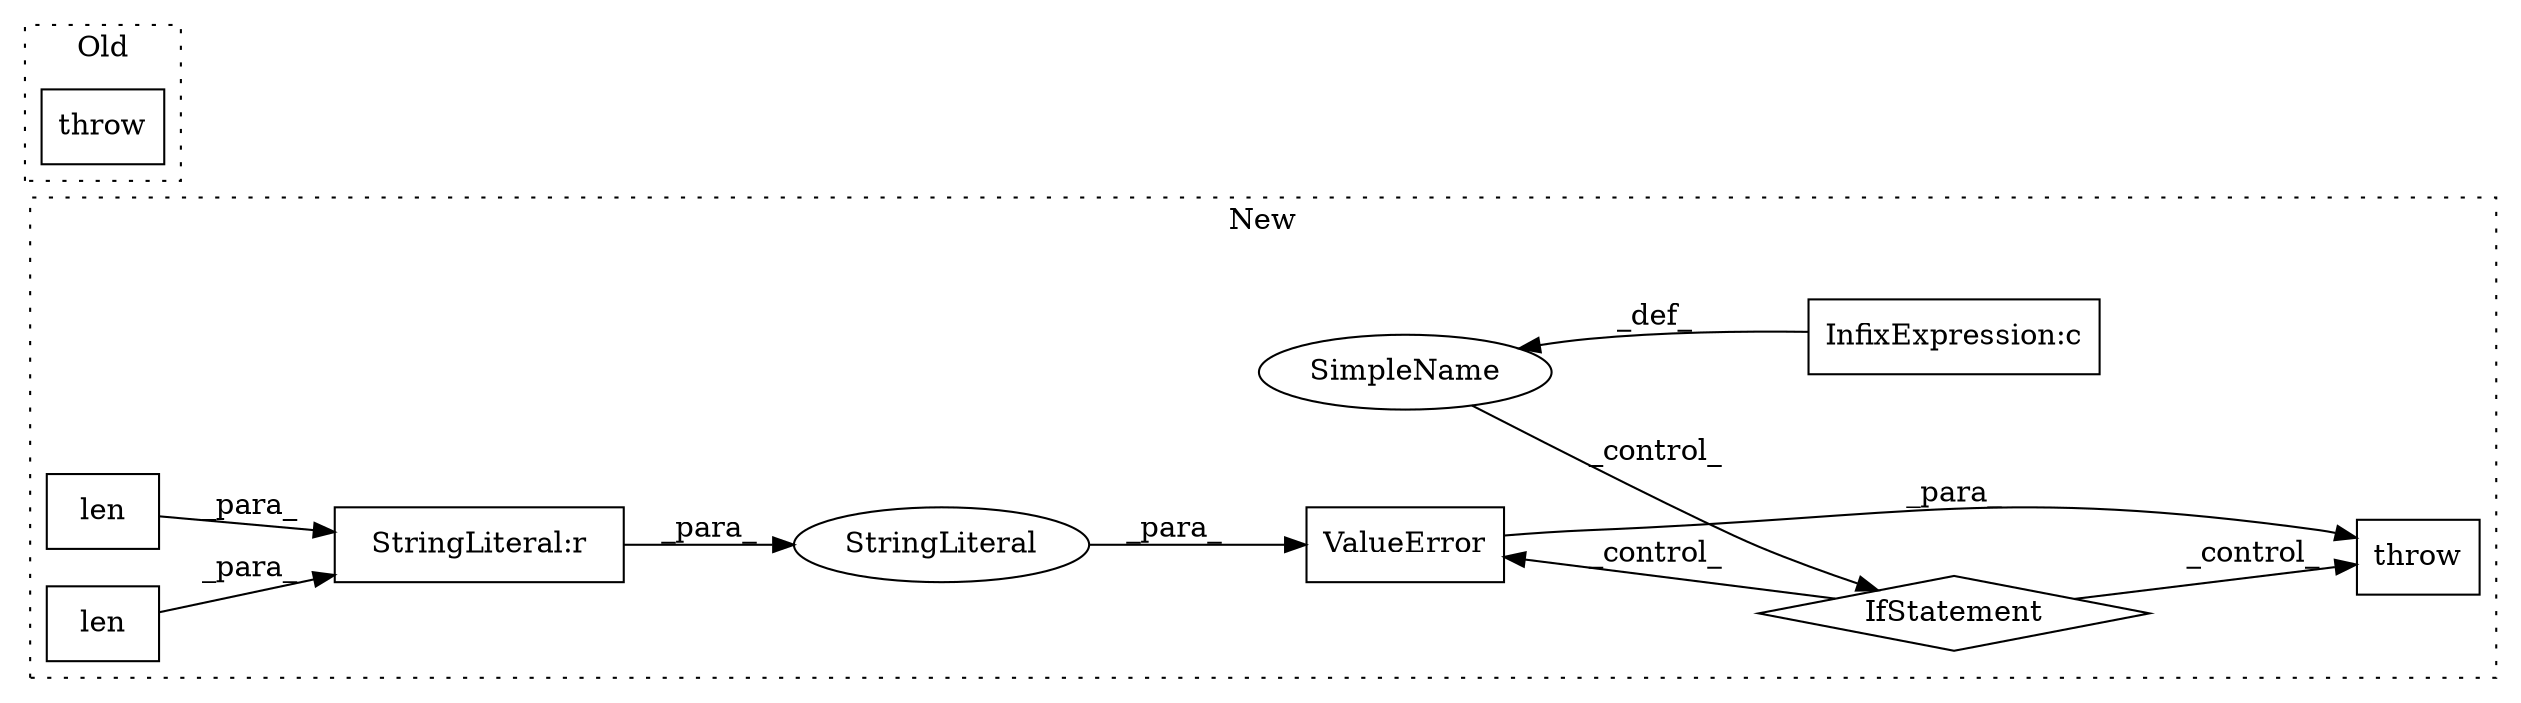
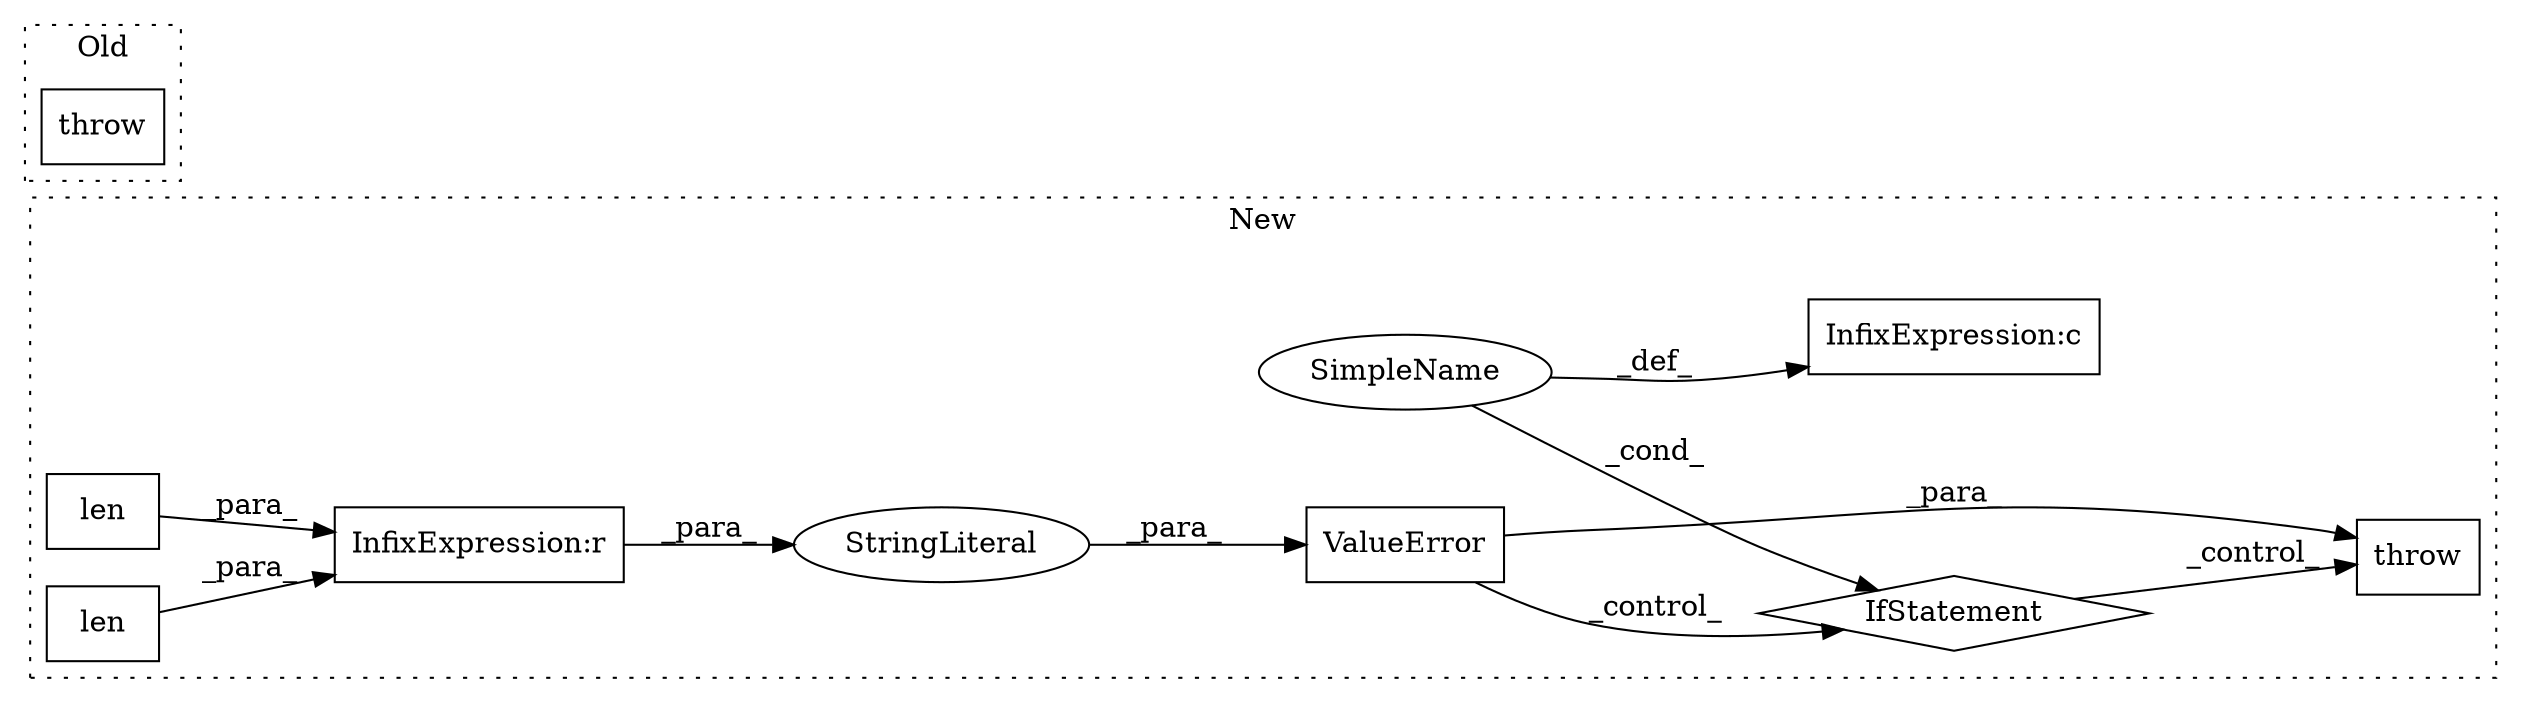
(1674, 333) -> (1669, 381)
(1655, 452) -> (1655, 452)
(479, 545) -> (479, 545)
(1680, 579) -> (1645, 632)
